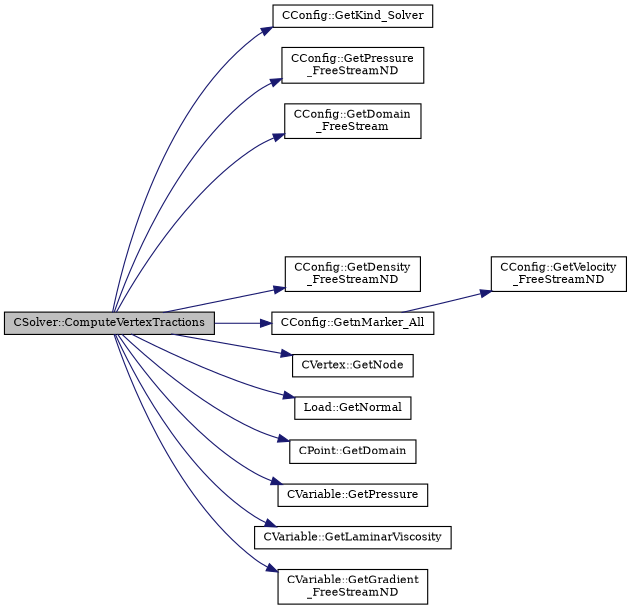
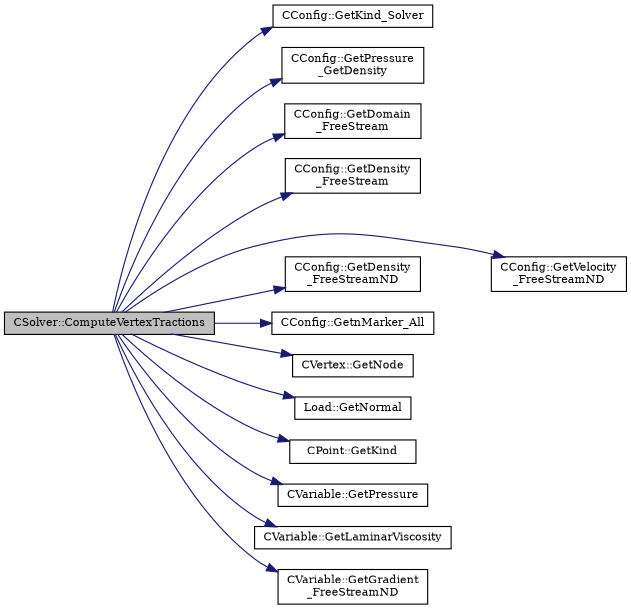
(353, 65) -> (353, 65)
none -> (353, 176)
(441, 303) -> (301, 237)
(353, 452) -> (353, 452)
